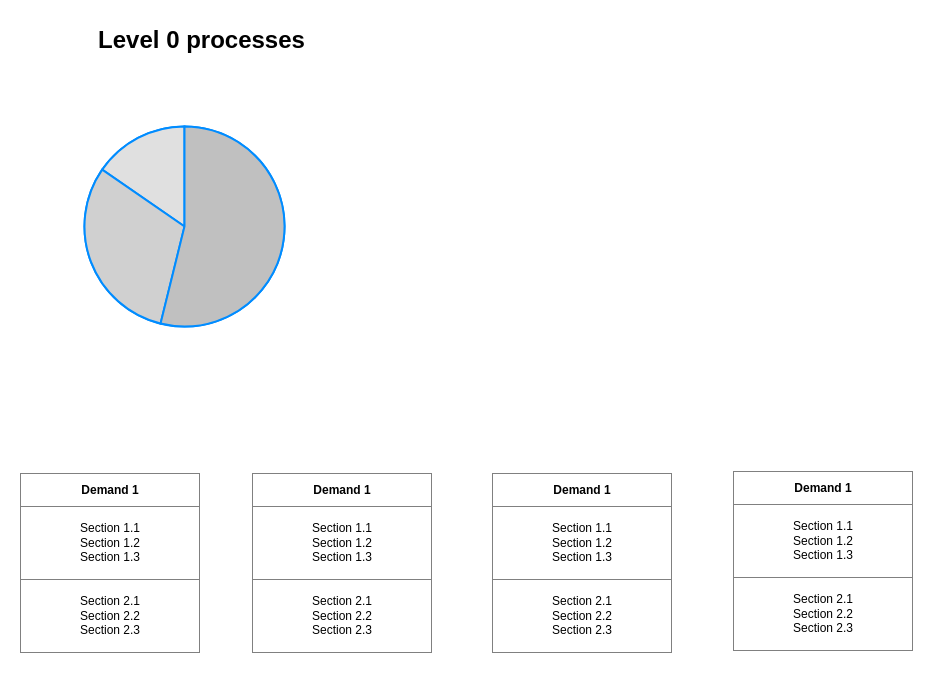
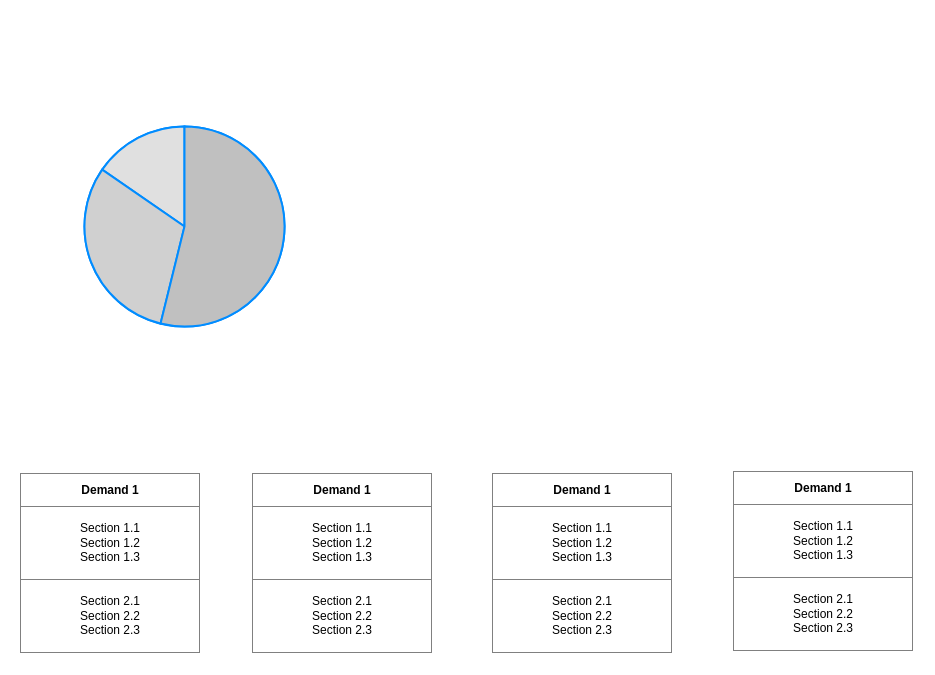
(201, 41) -> none
